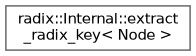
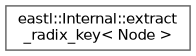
(98, 28) -> (98, 28)
